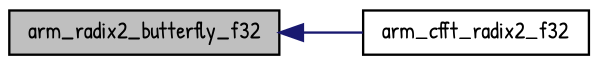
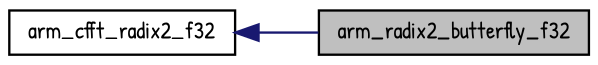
(333, 33) -> (289, 33)
